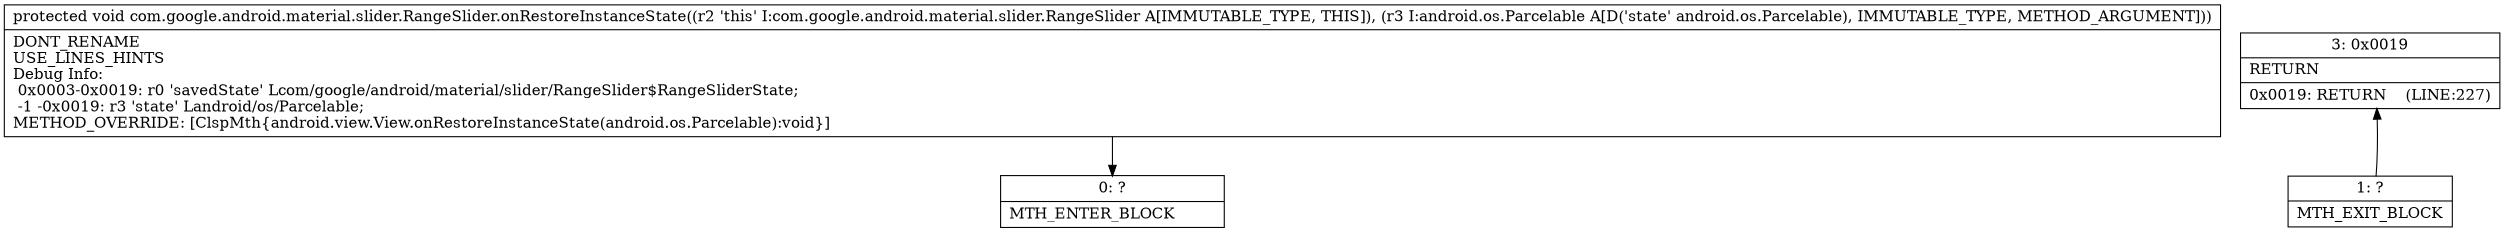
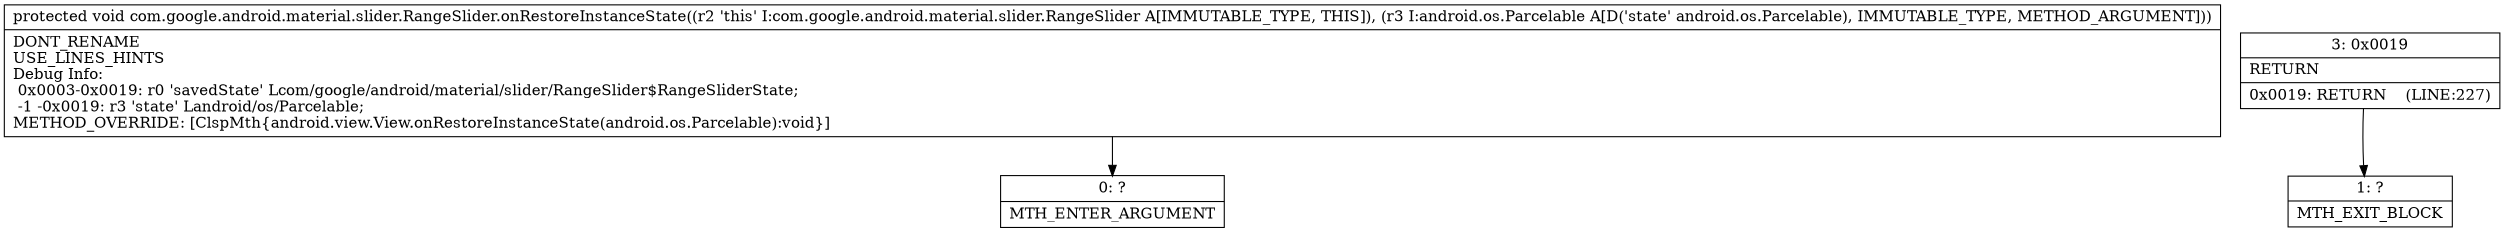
(2377, 148) -> (2363, 137)
(1092, 214) -> (1112, 214)
